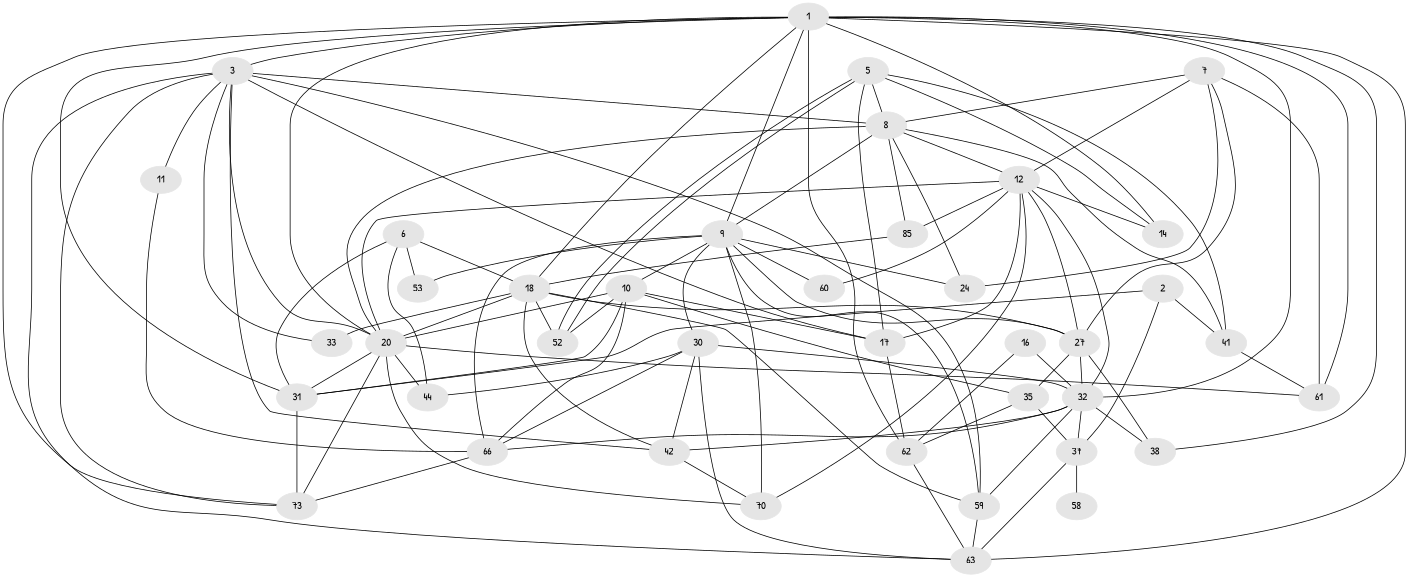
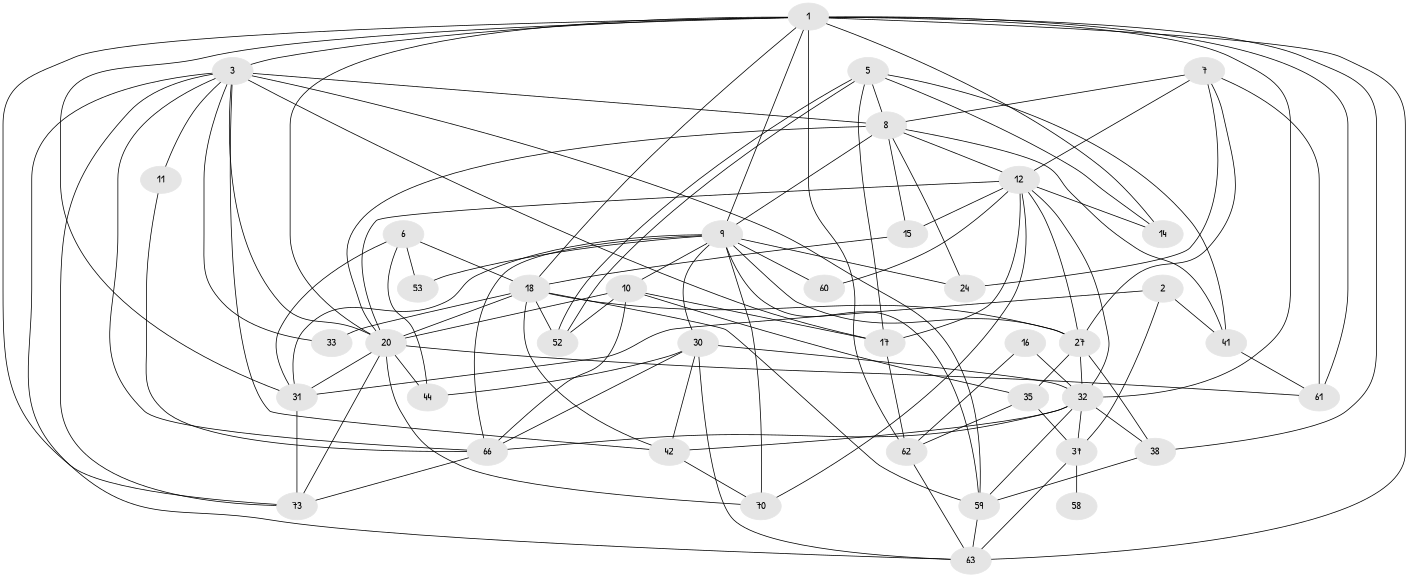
(907, 234) -> (907, 234)
(484, 372) -> (470, 280)
none -> (124, 386)
none -> (1067, 479)
